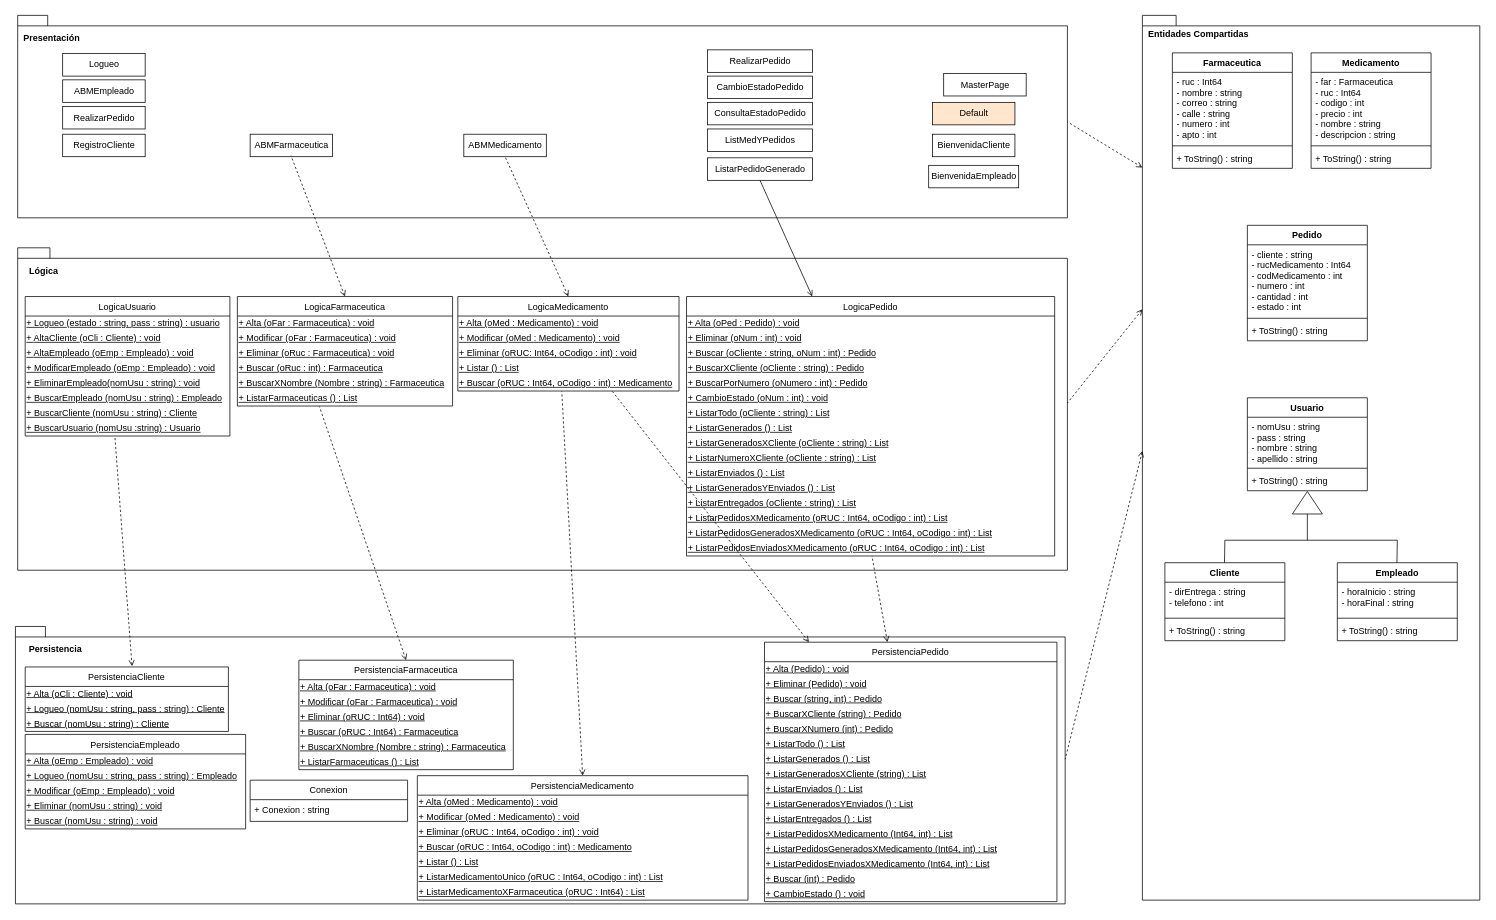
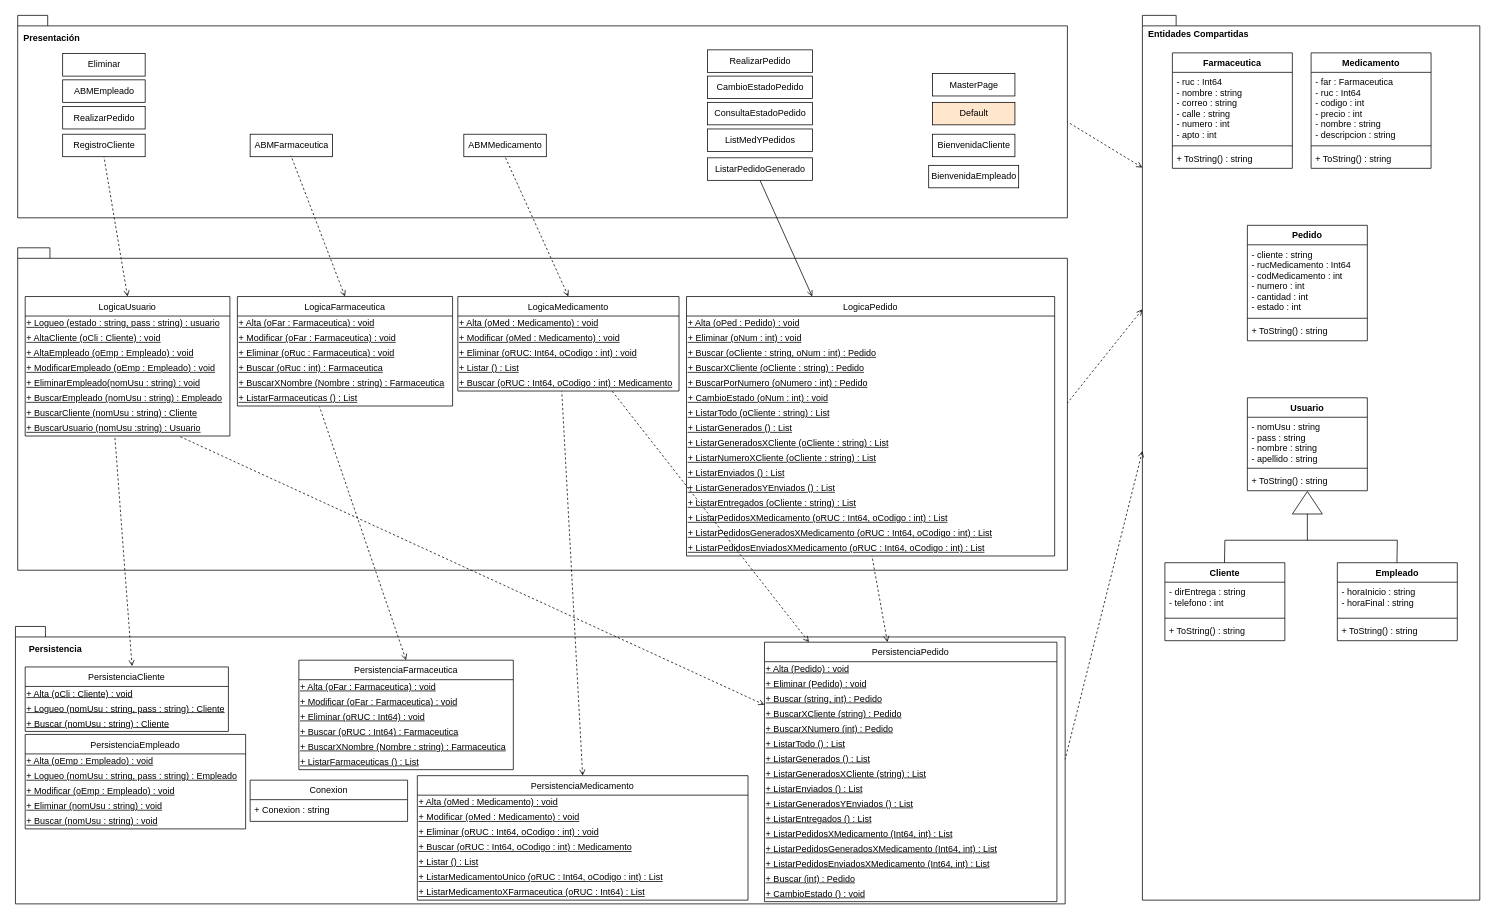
(104, 65) -> (104, 65)
(985, 85) -> (974, 85)
none -> (116, 226)
(44, 272) -> none
none -> (473, 571)
